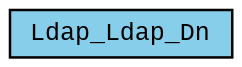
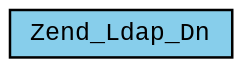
(121, 34) -> (121, 34)
